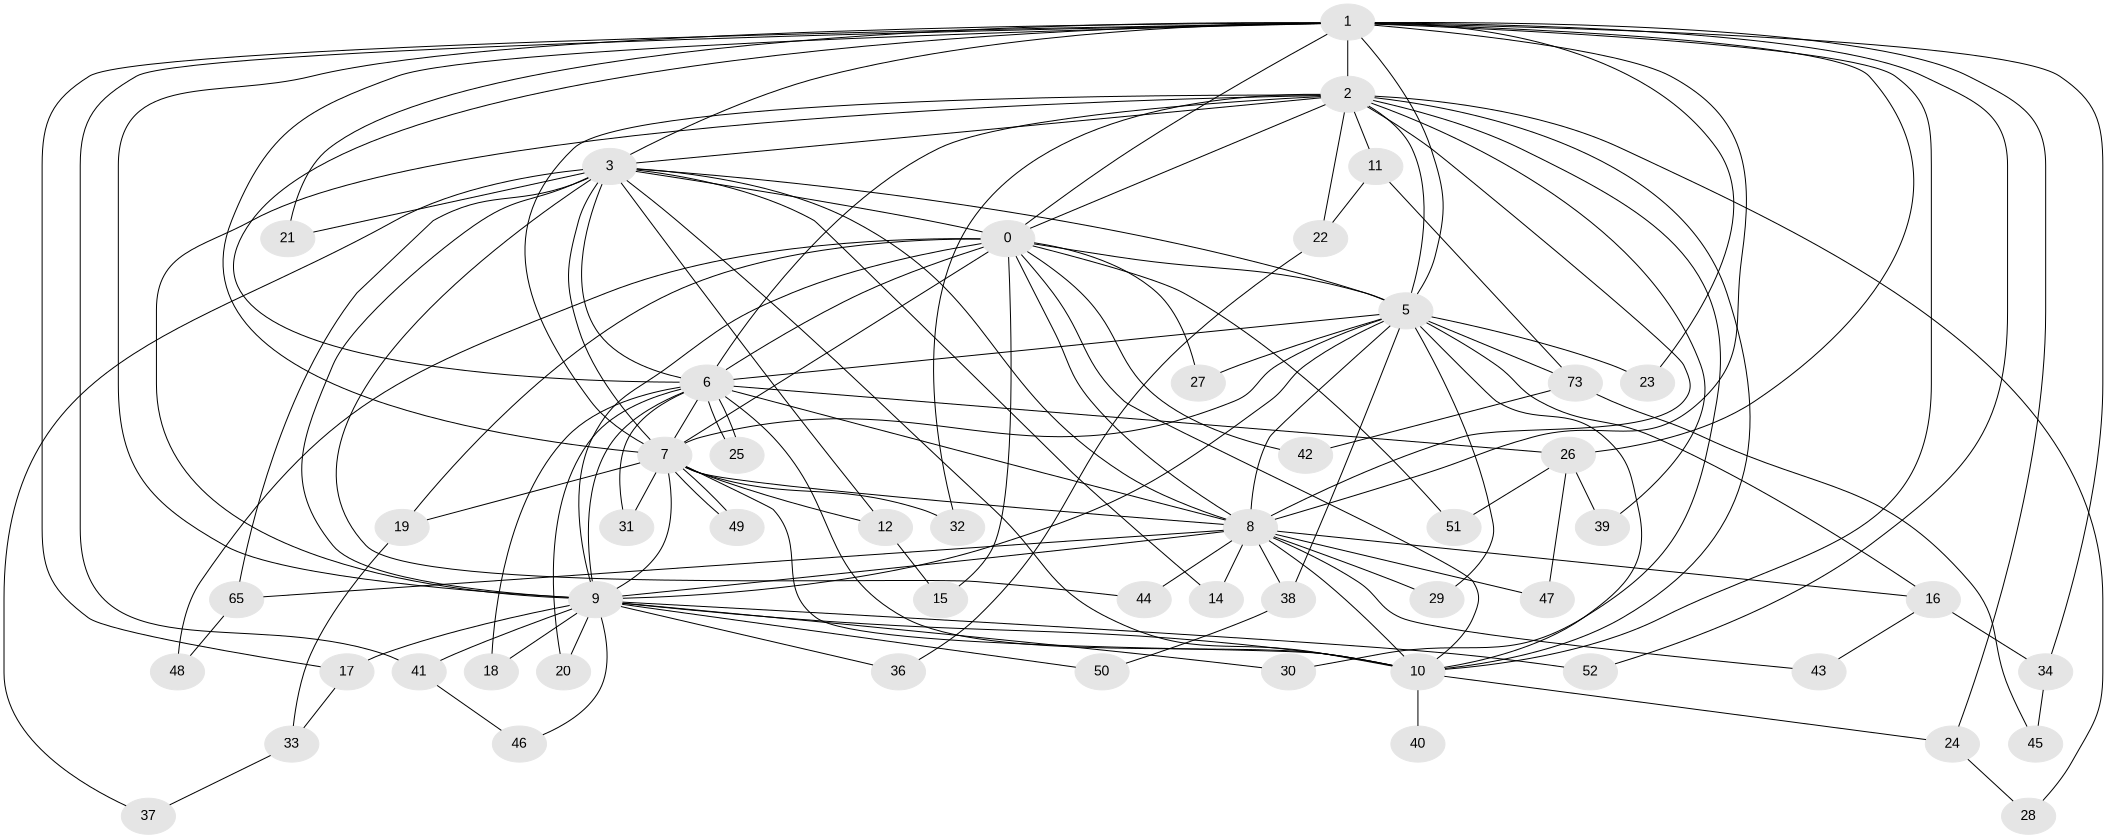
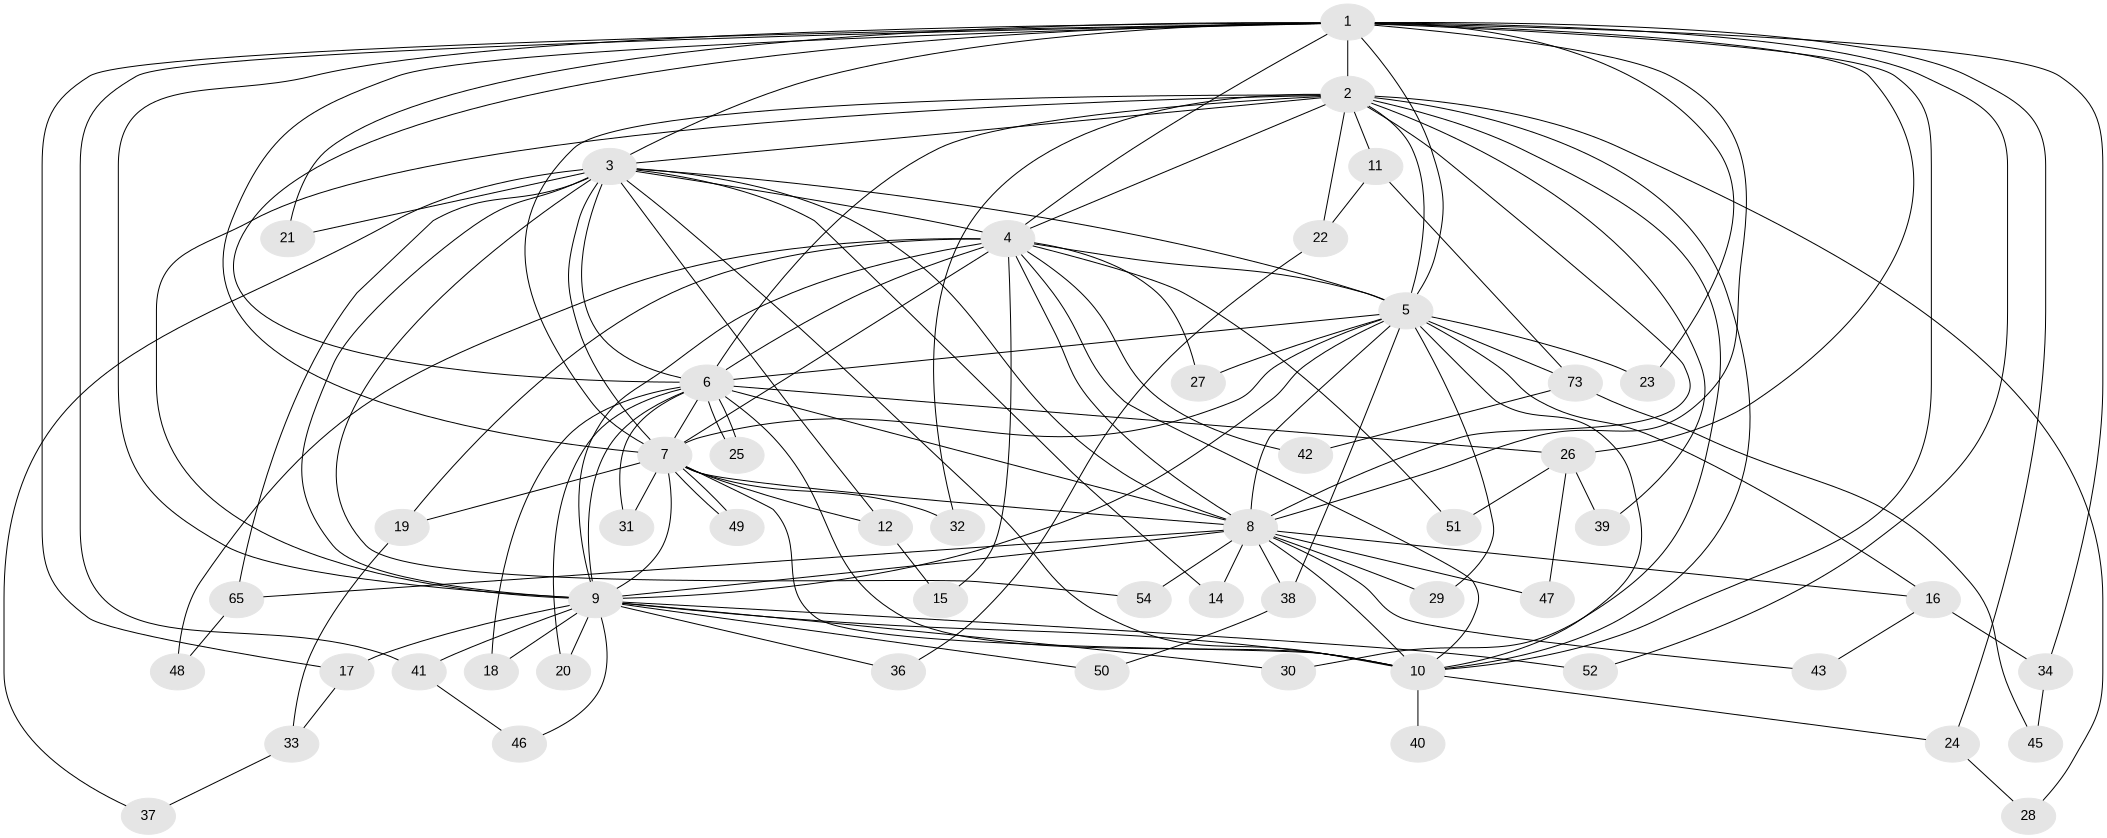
(1008, 239) -> (1008, 239)
(1144, 600) -> (1144, 600)
